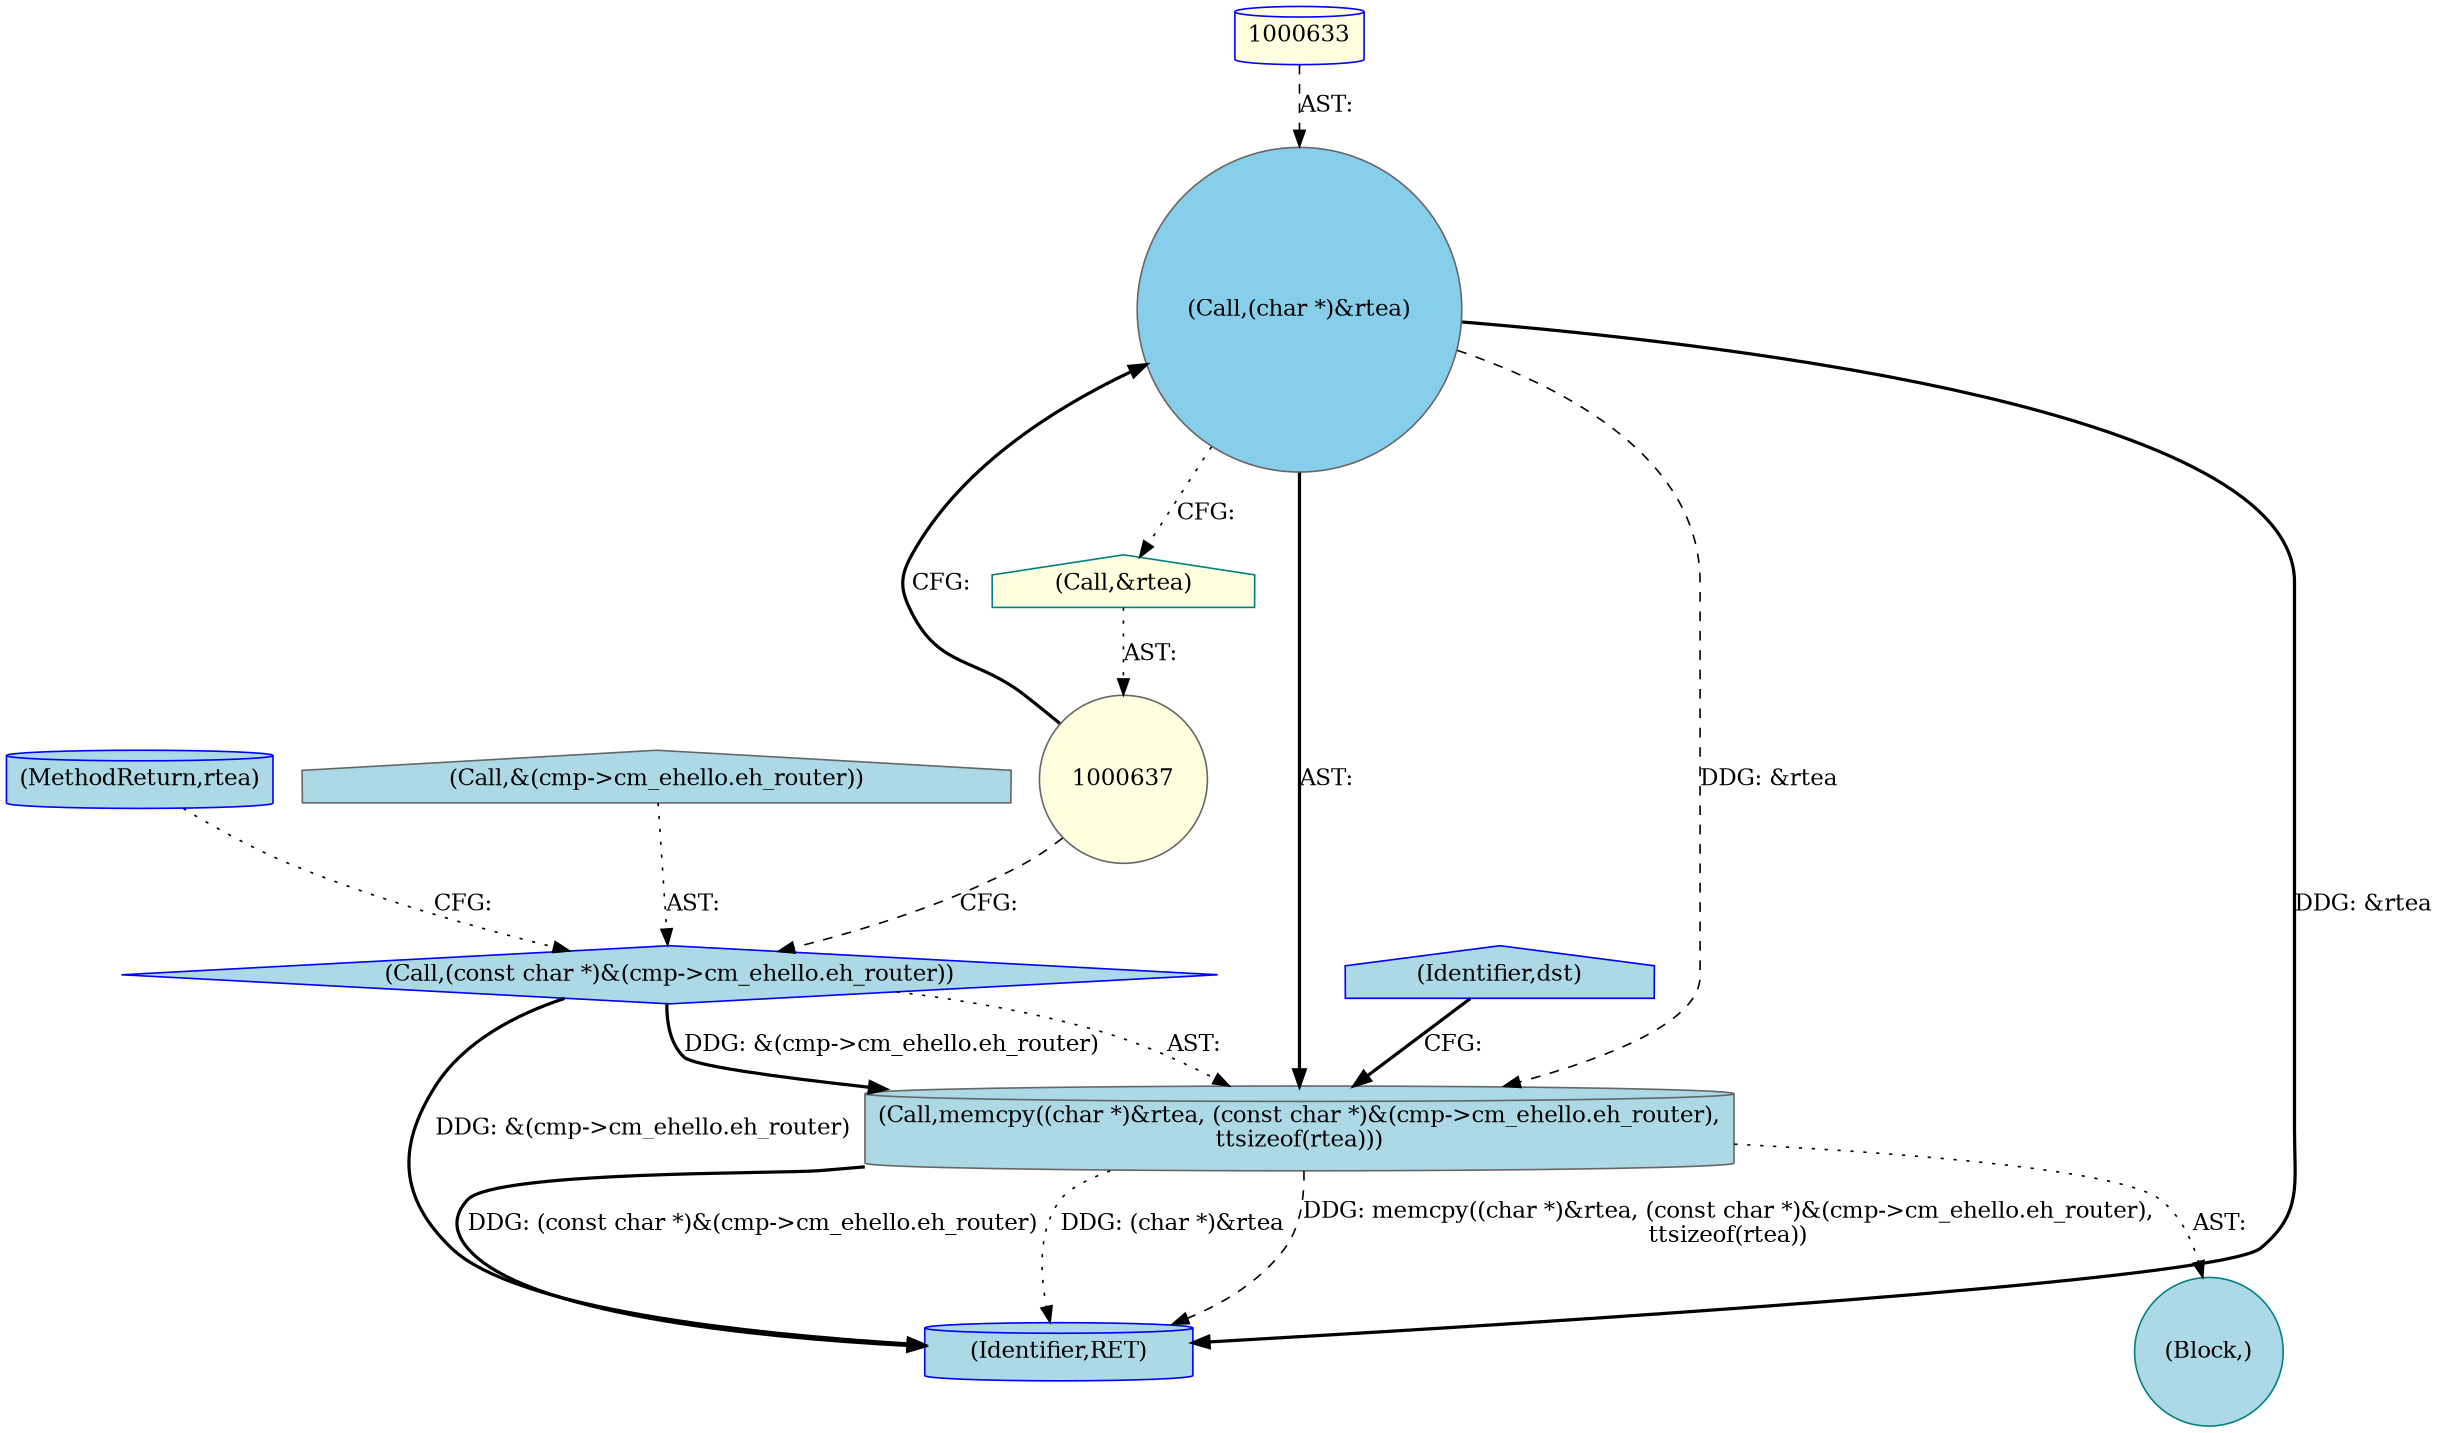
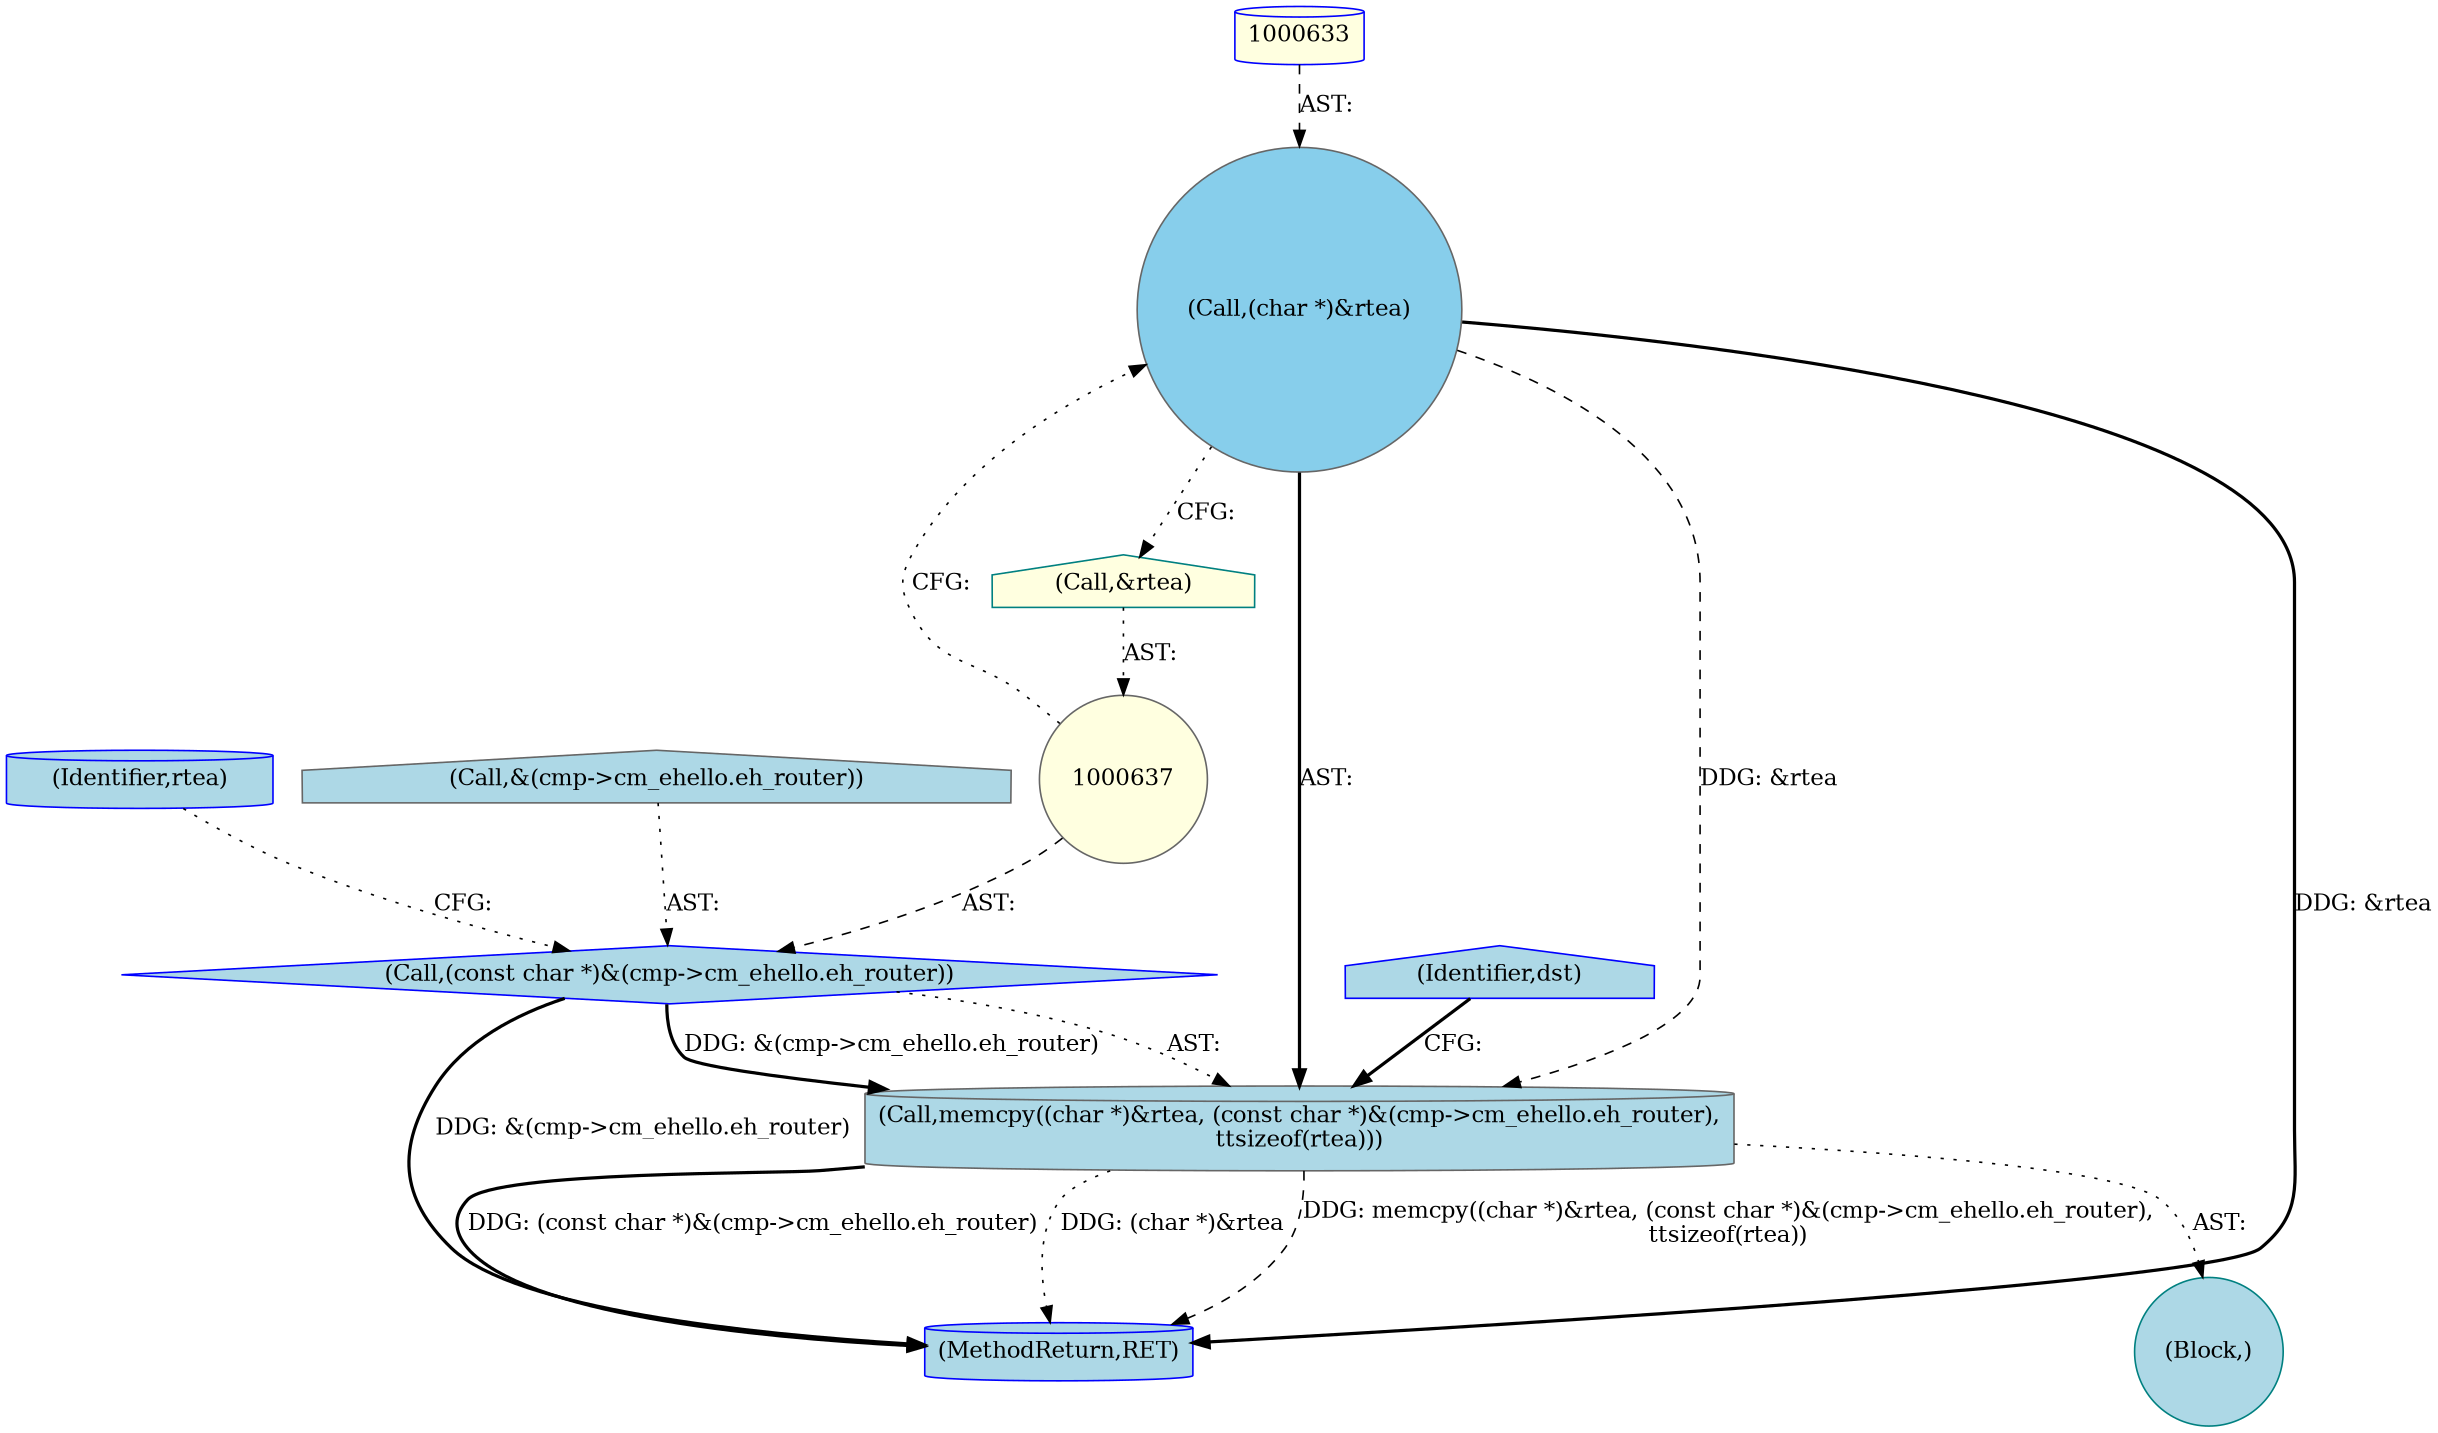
(923, 538) -> (923, 538)
(140, 779) -> (140, 779)
(993, 905) -> (993, 905)
(1059, 1352) -> (1059, 1352)
